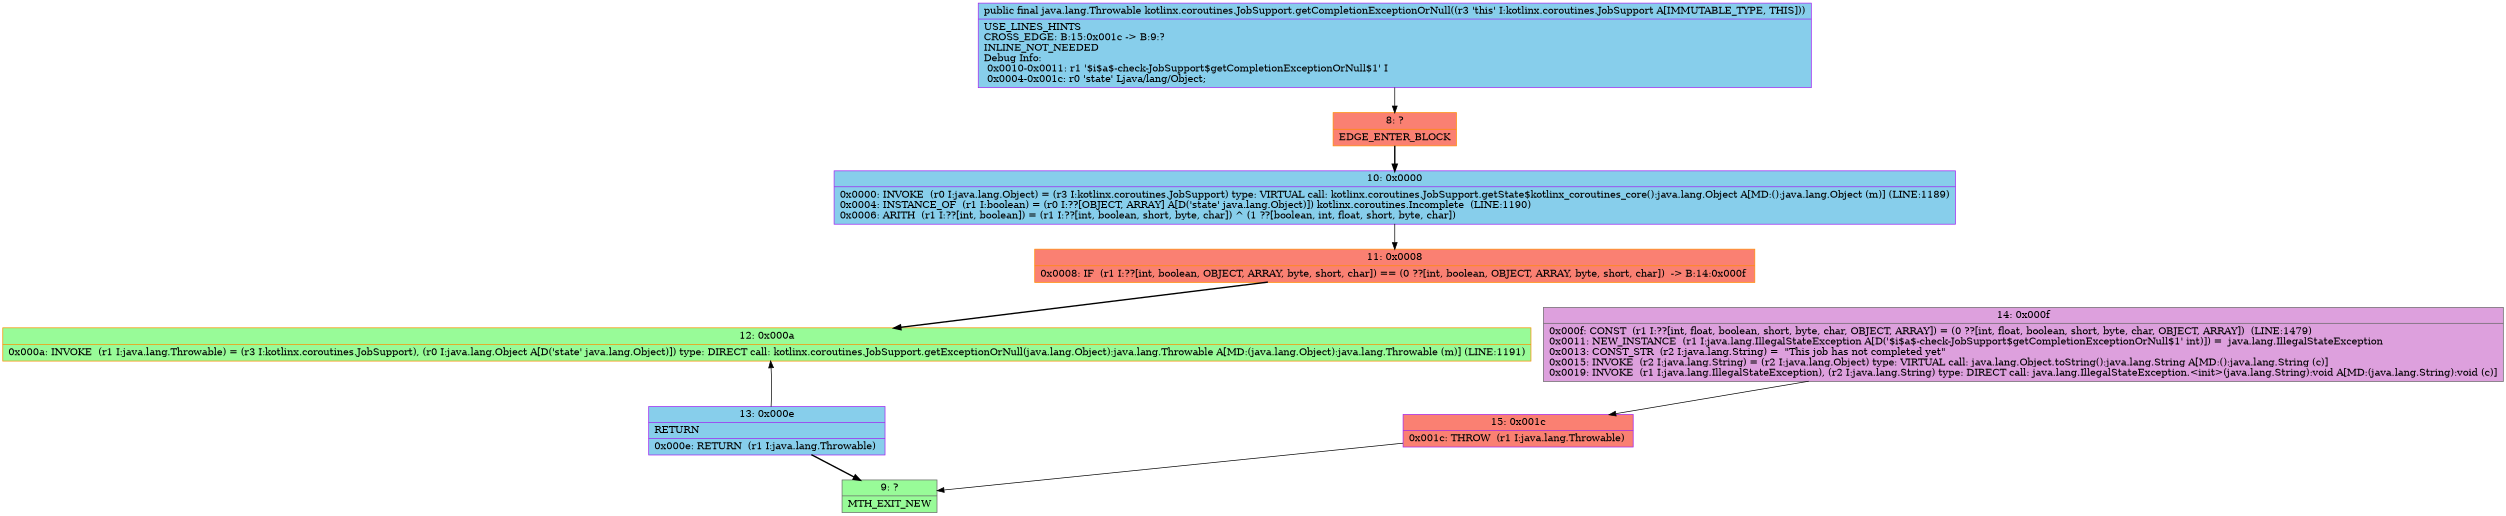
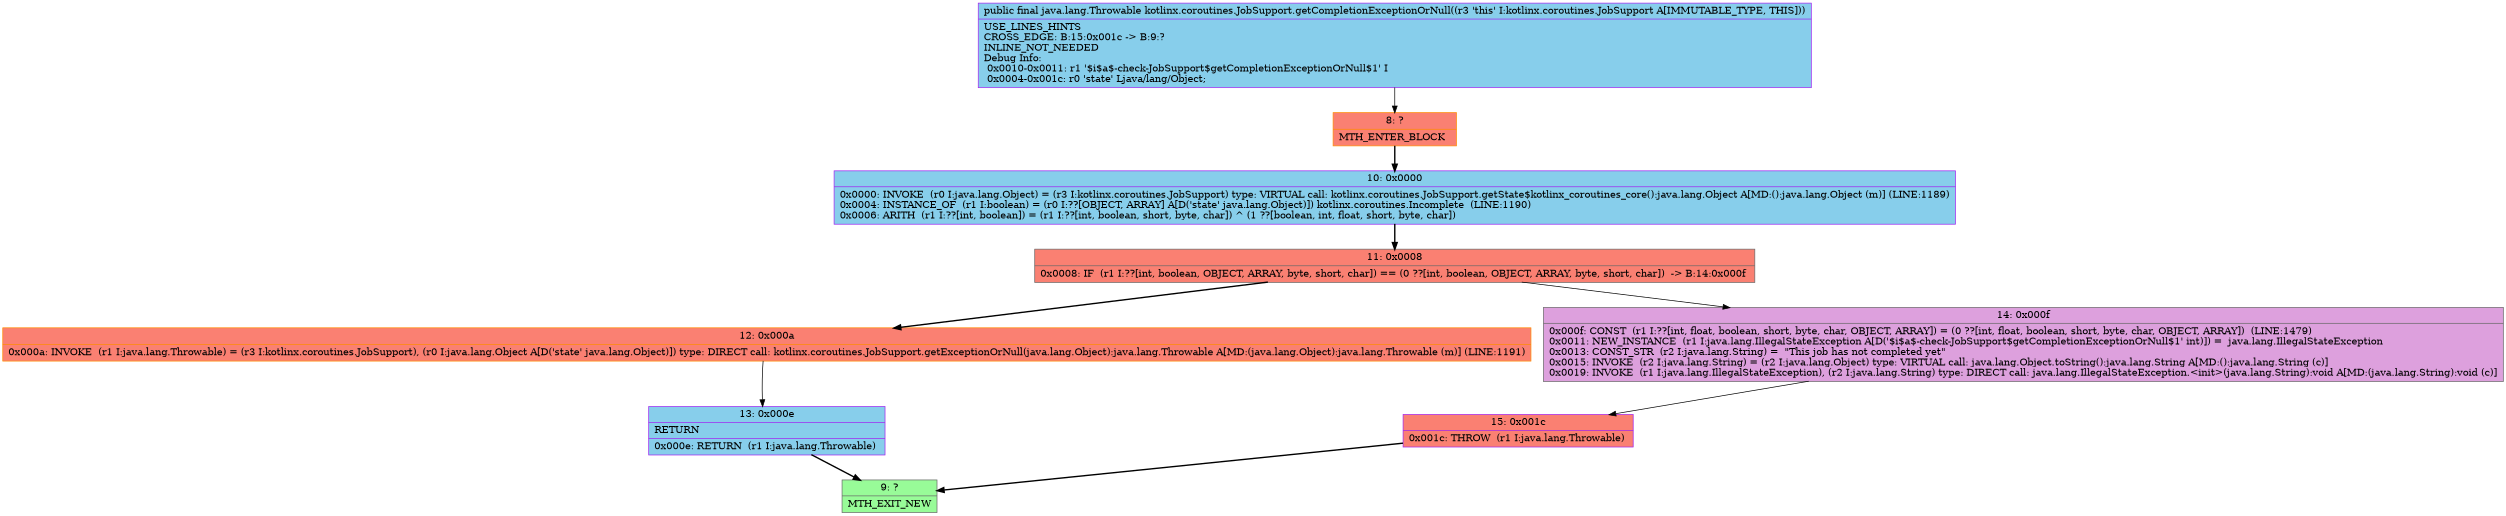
(1395, 137) -> (1392, 137)
(1395, 233) -> (1395, 233)
(1395, 266) -> (1395, 266)
none -> (1622, 294)
(767, 344) -> (767, 344)
(772, 387) -> (762, 380)
(1174, 467) -> (1174, 467)
